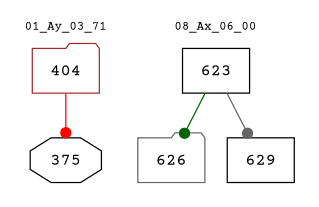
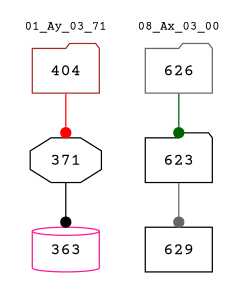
(216, 27) -> (179, 27)
(216, 71) -> (179, 160)
(196, 111) -> (179, 111)
(66, 160) -> (66, 160)
none -> (66, 250)
